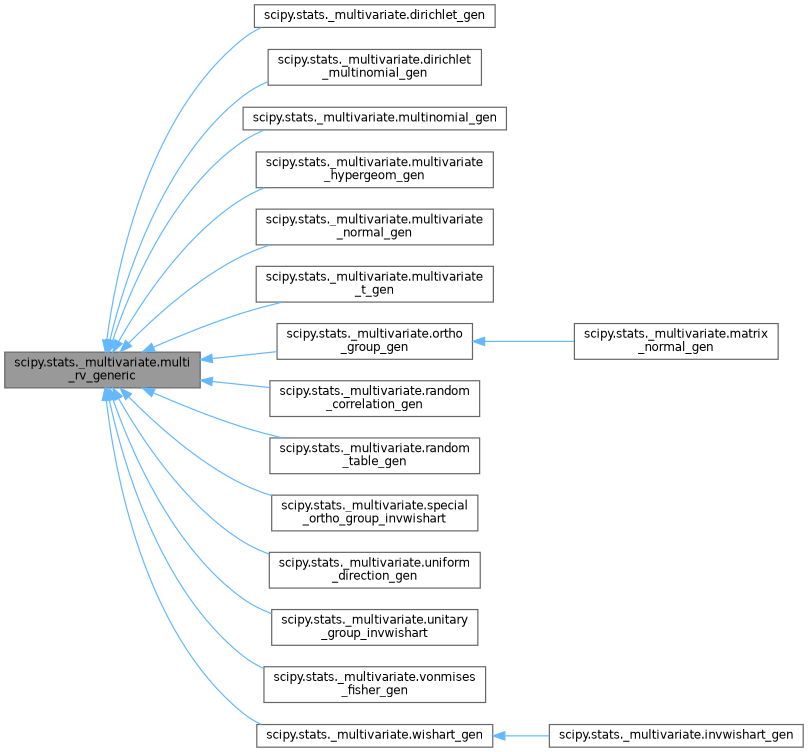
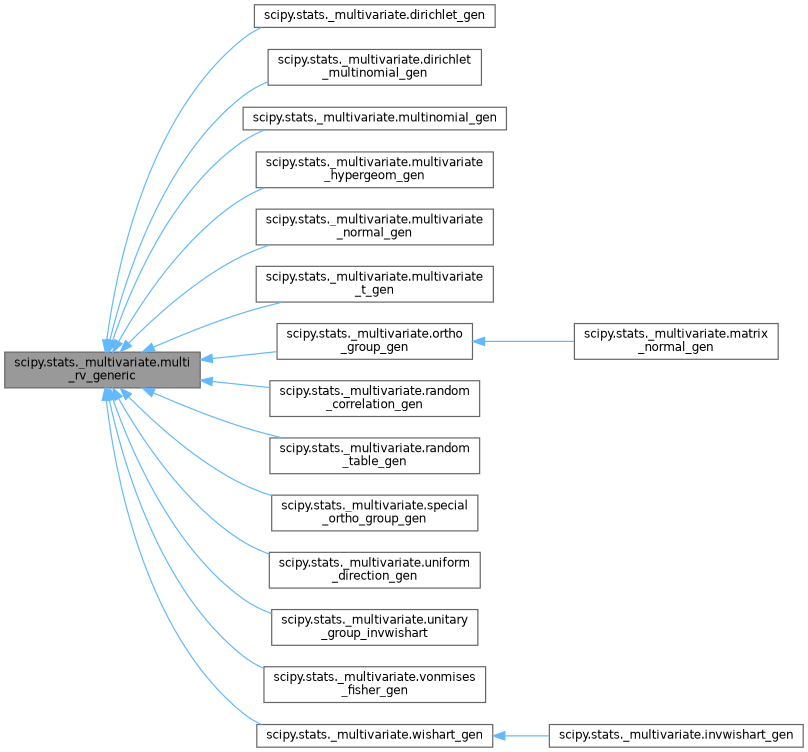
(375, 513) -> (375, 513)
